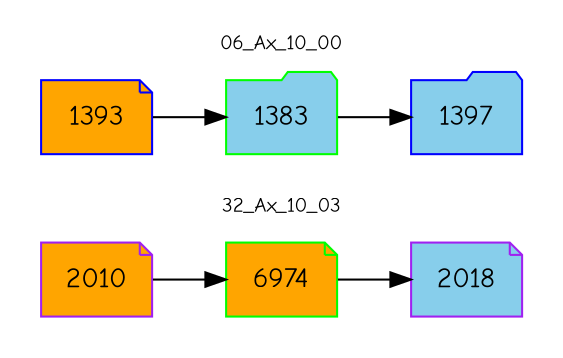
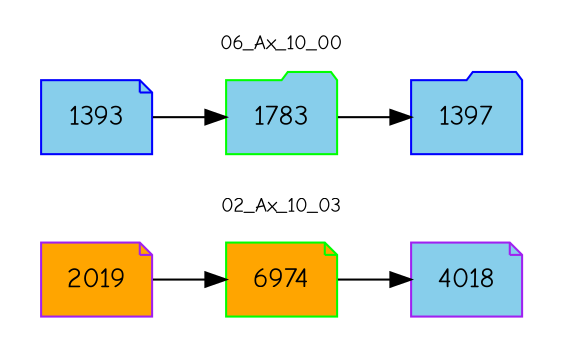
(97, 117) -> (97, 117)
(282, 117) -> (282, 117)
(282, 207) -> (282, 207)
(97, 280) -> (97, 280)
(467, 280) -> (467, 280)
